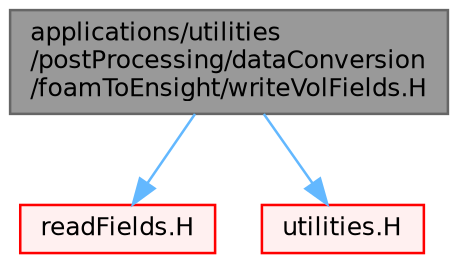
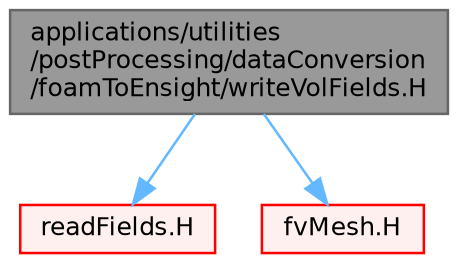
(343, 229) -> (343, 229)
